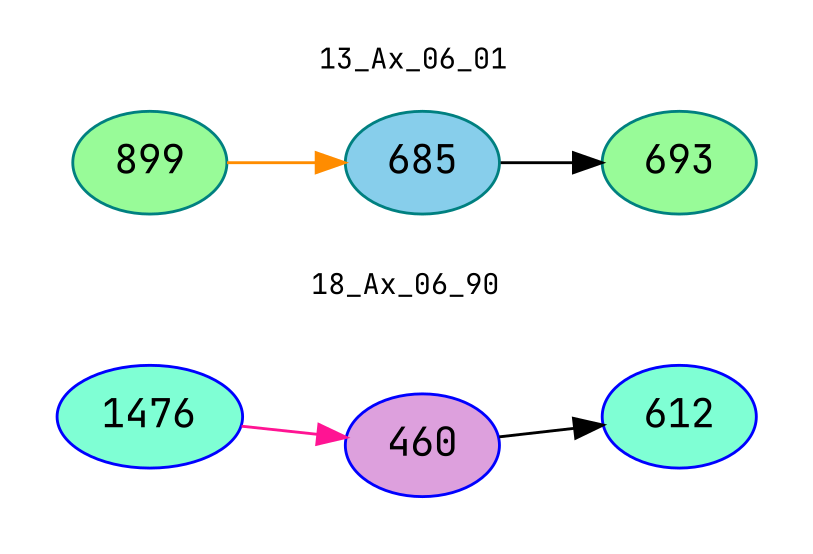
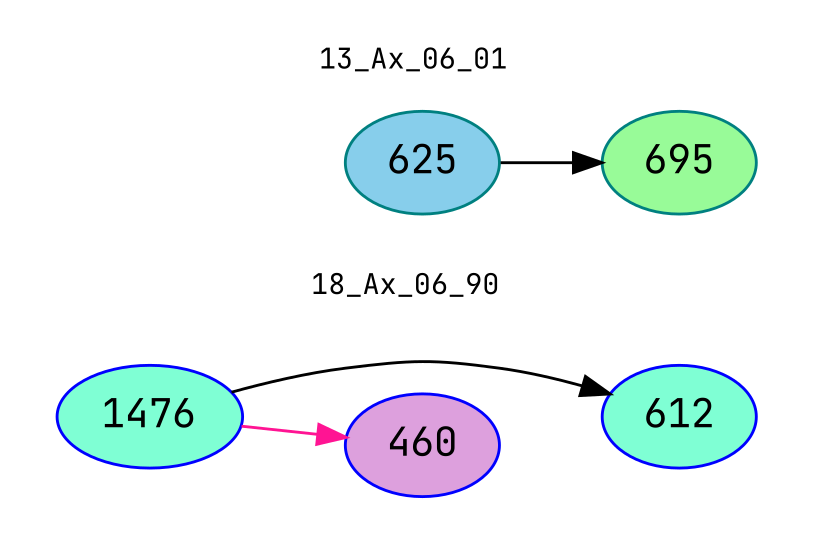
(150, 163) -> none
(422, 163) -> (422, 163)
(679, 163) -> (679, 163)
(537, 433) -> (407, 362)
